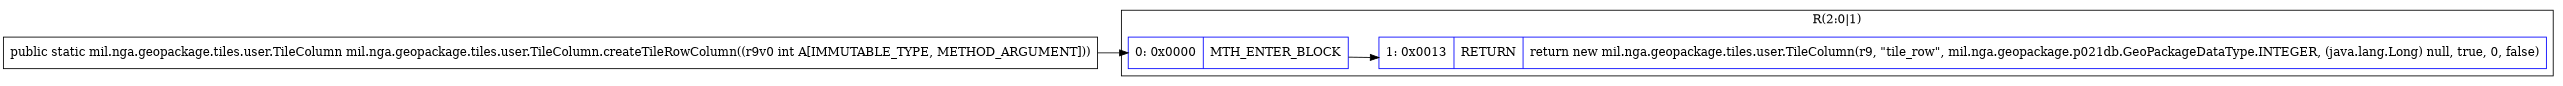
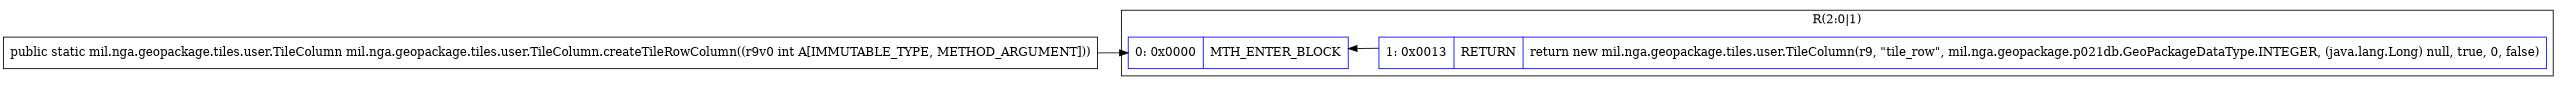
(1359, 57) -> (1368, 48)
